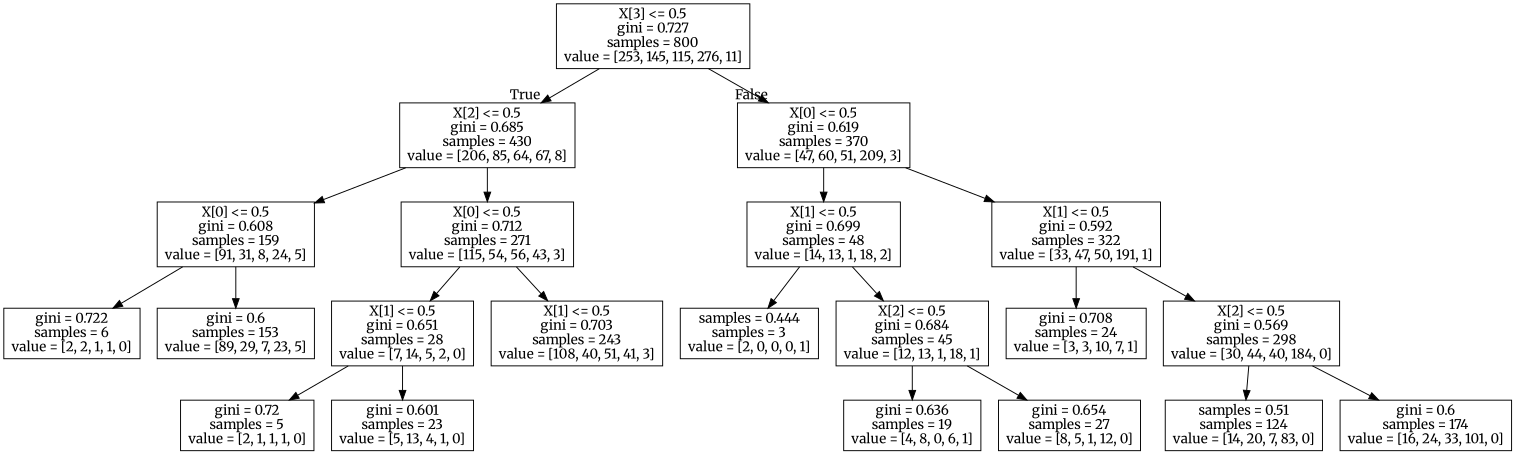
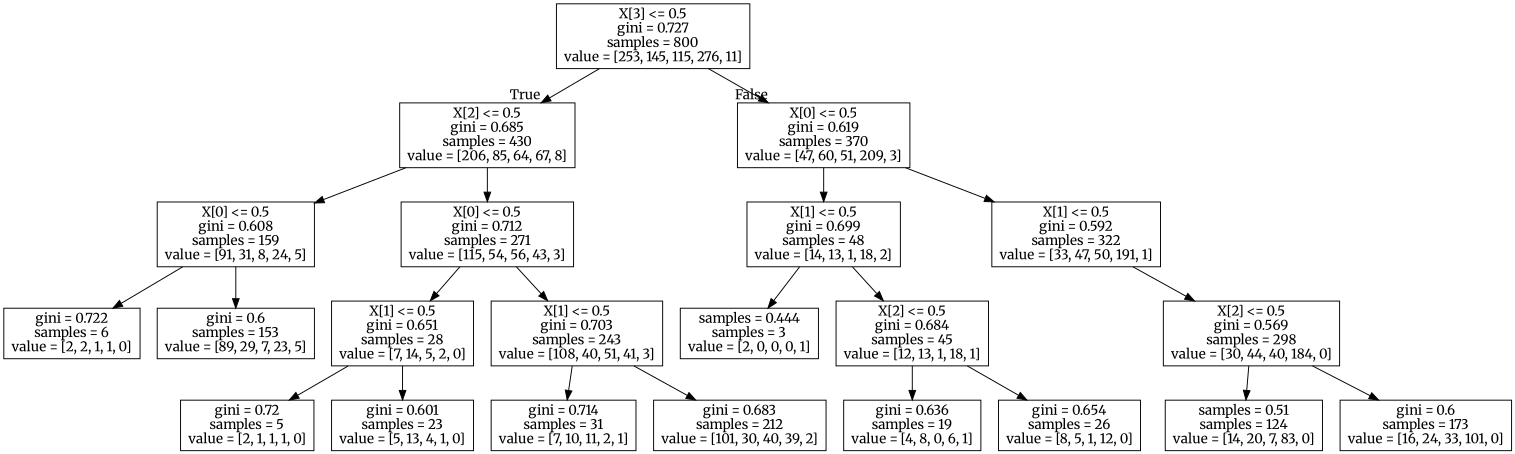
(1076, 333) -> none
none -> (564, 425)
none -> (740, 425)
(1069, 425) -> (1069, 425)
(1426, 425) -> (1426, 425)
